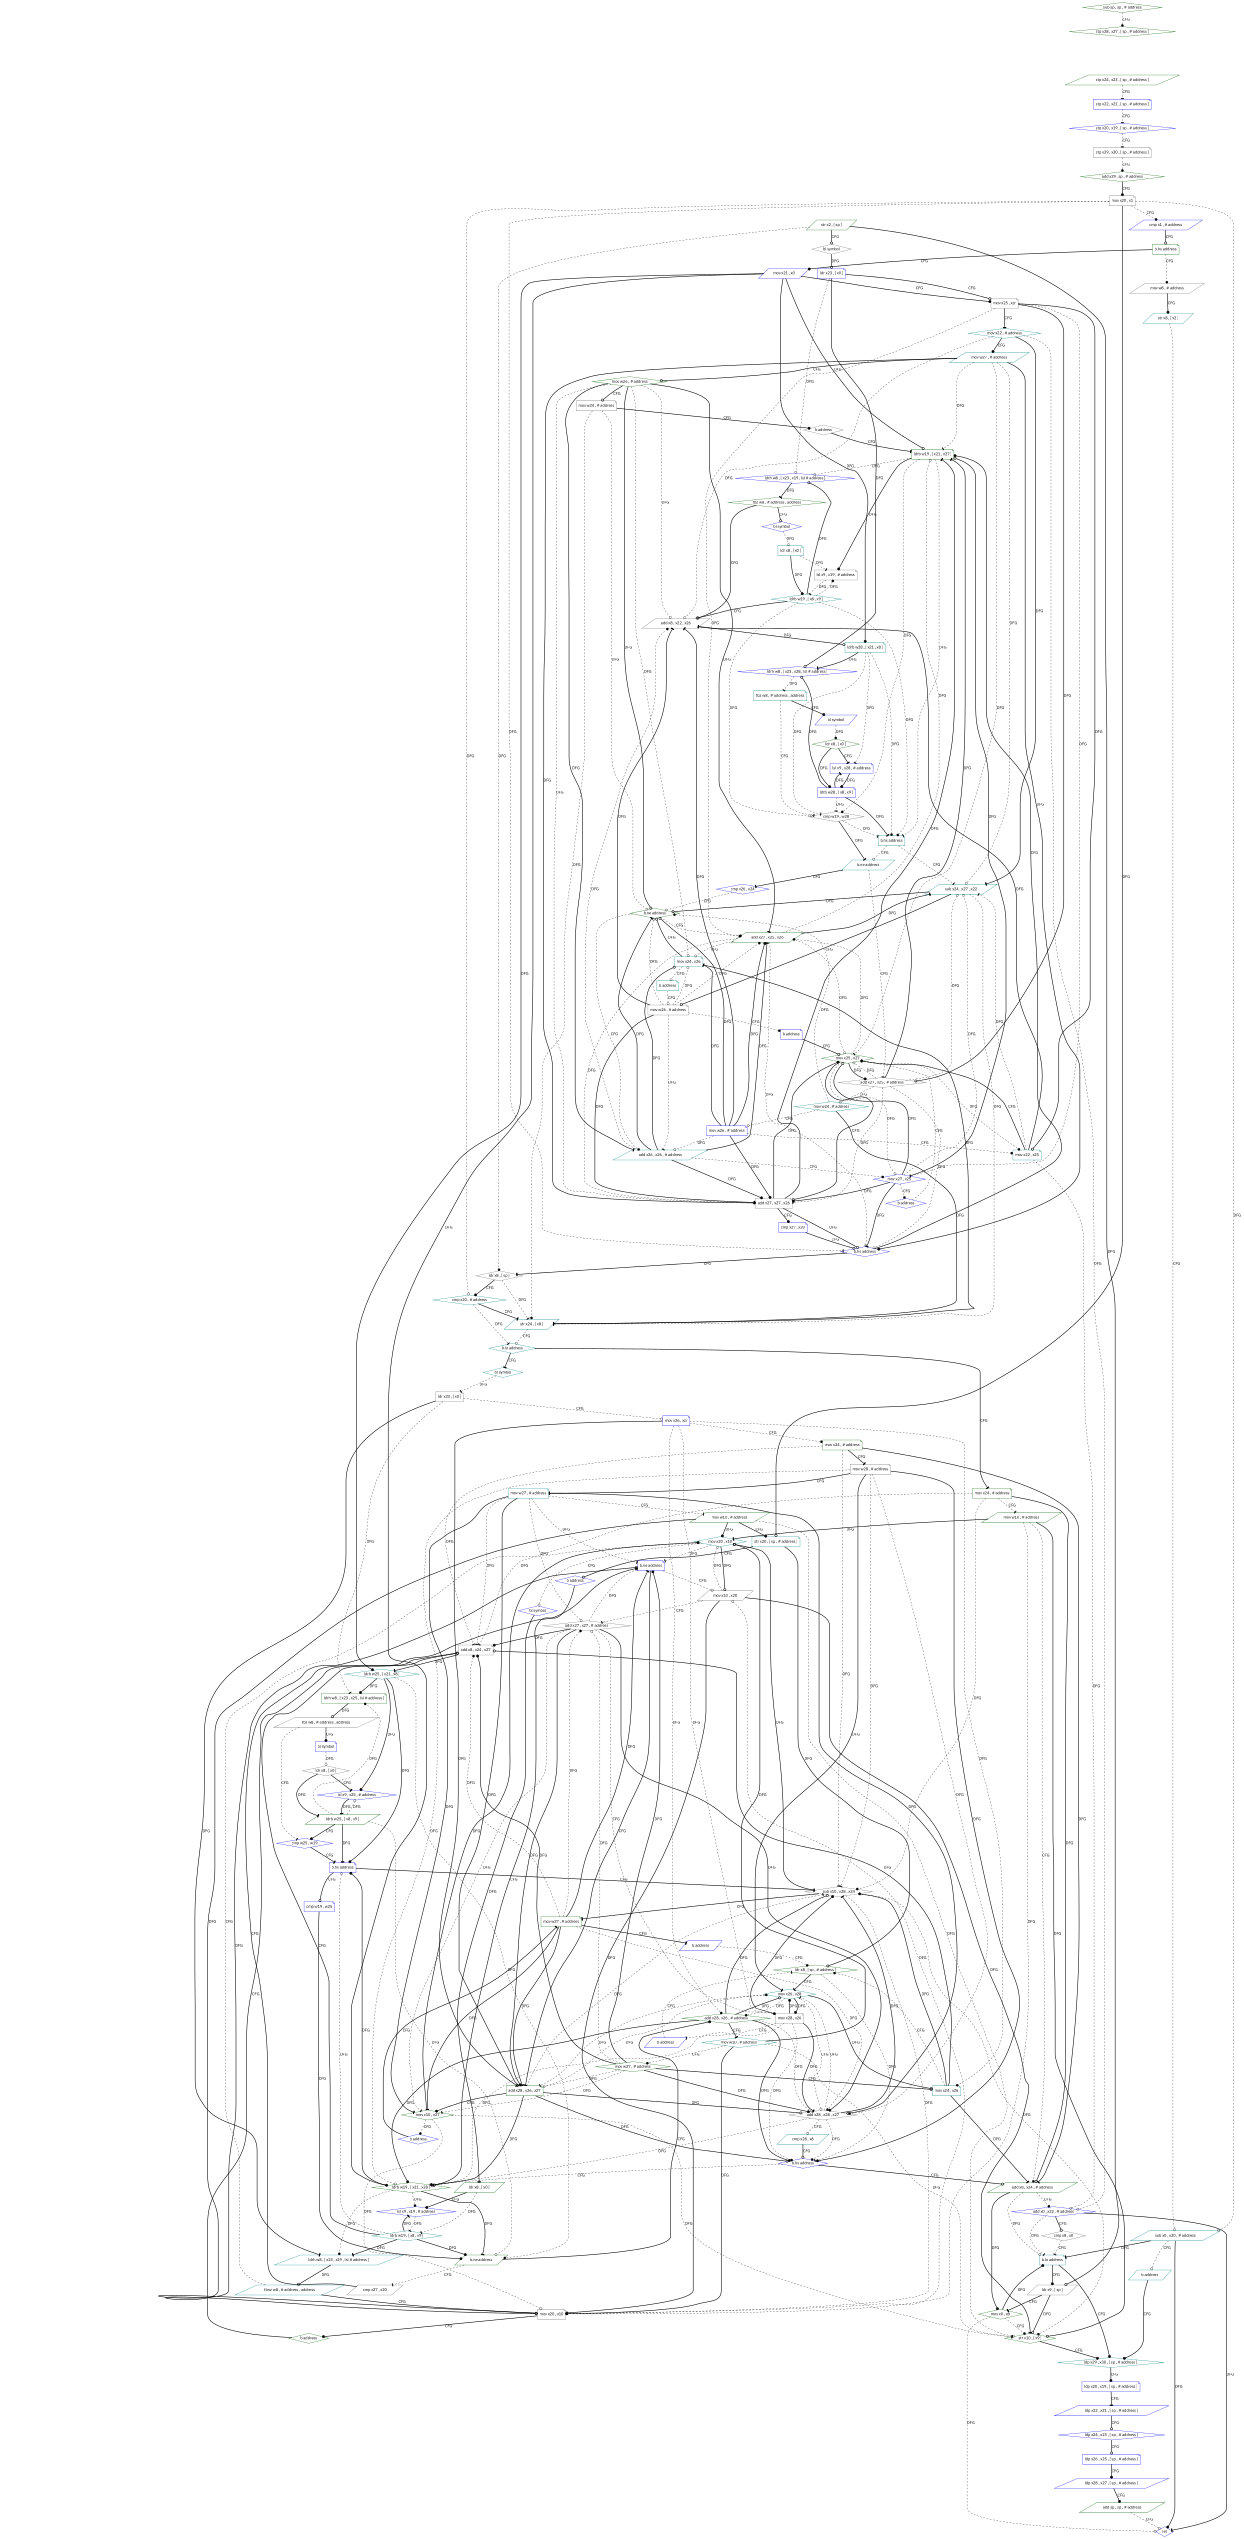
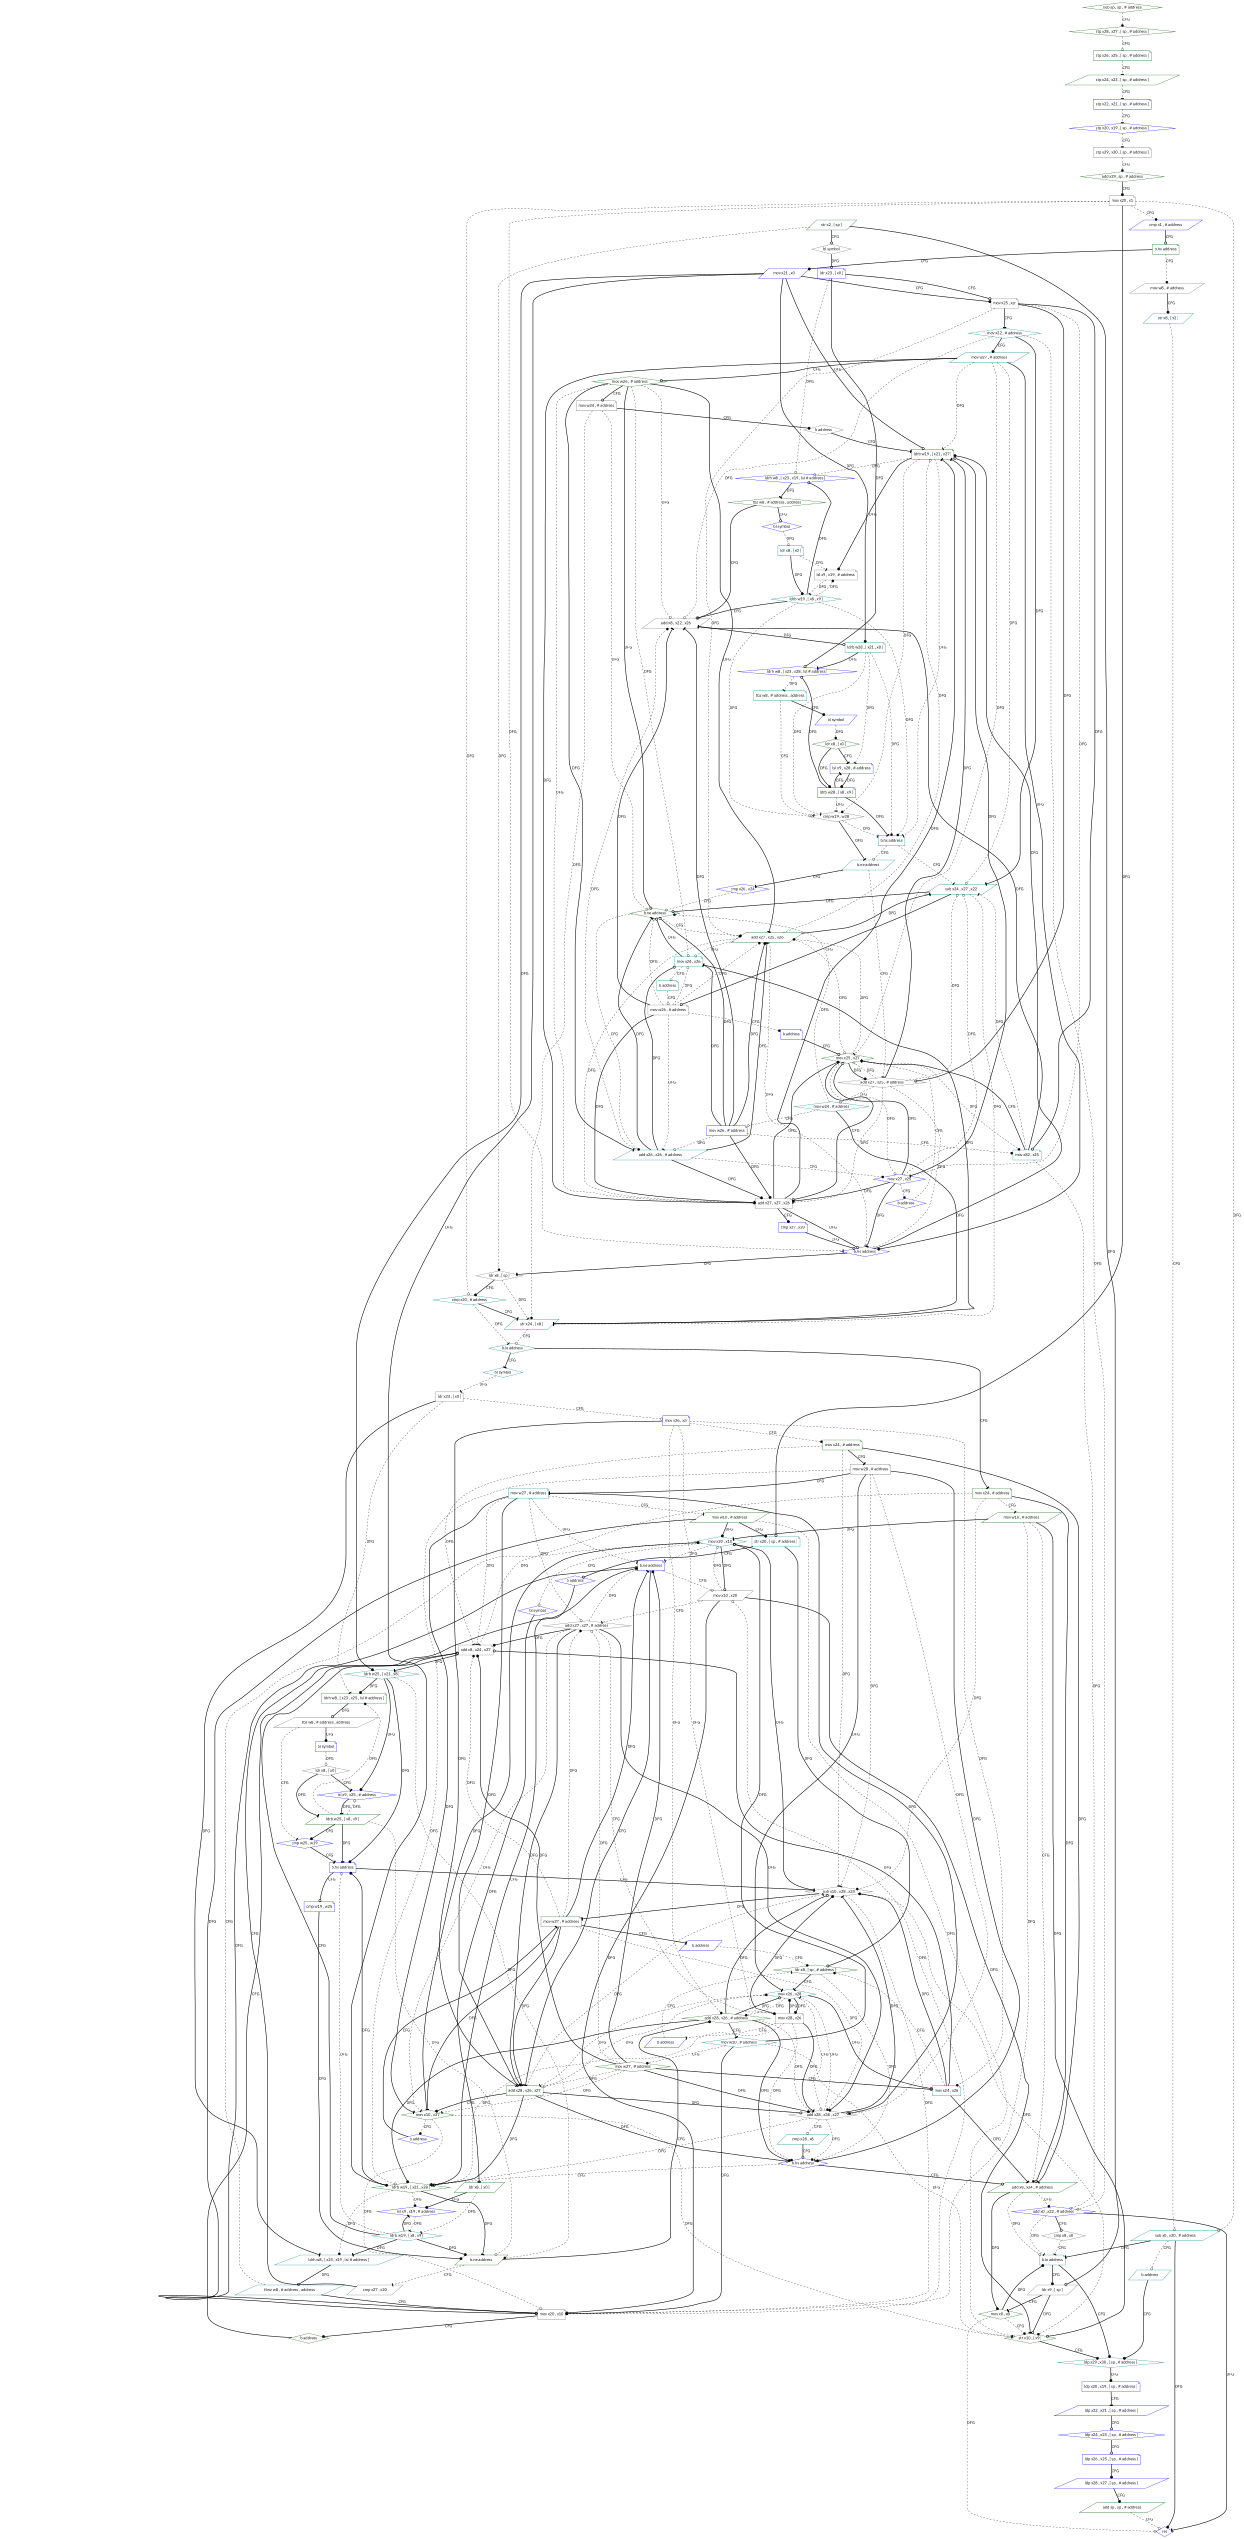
none -> (1122, 56)
(1027, 1155) -> (1027, 1155)
